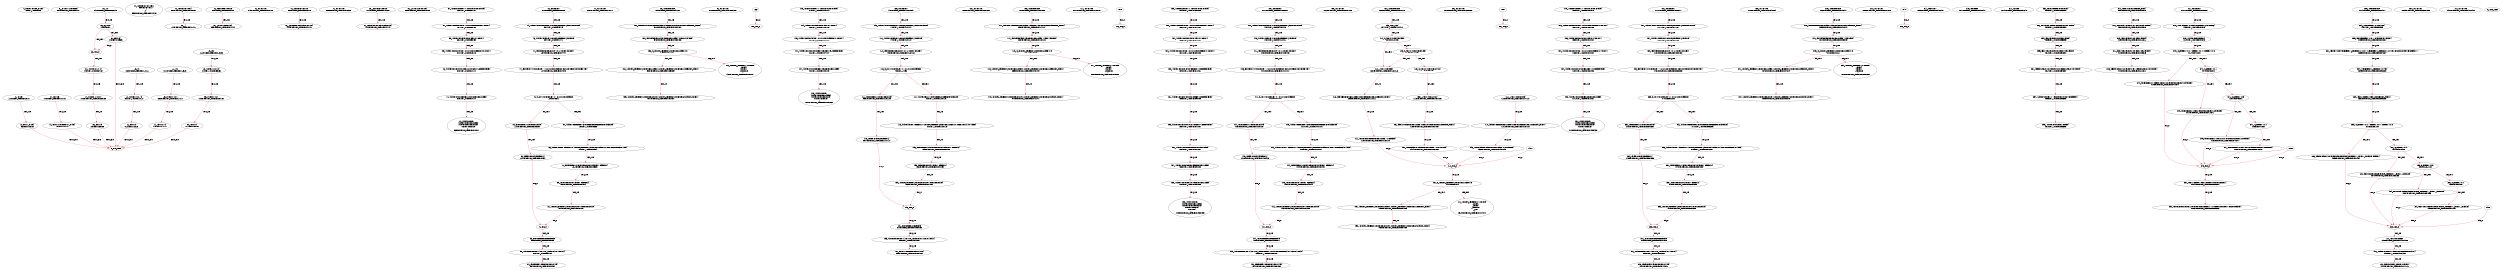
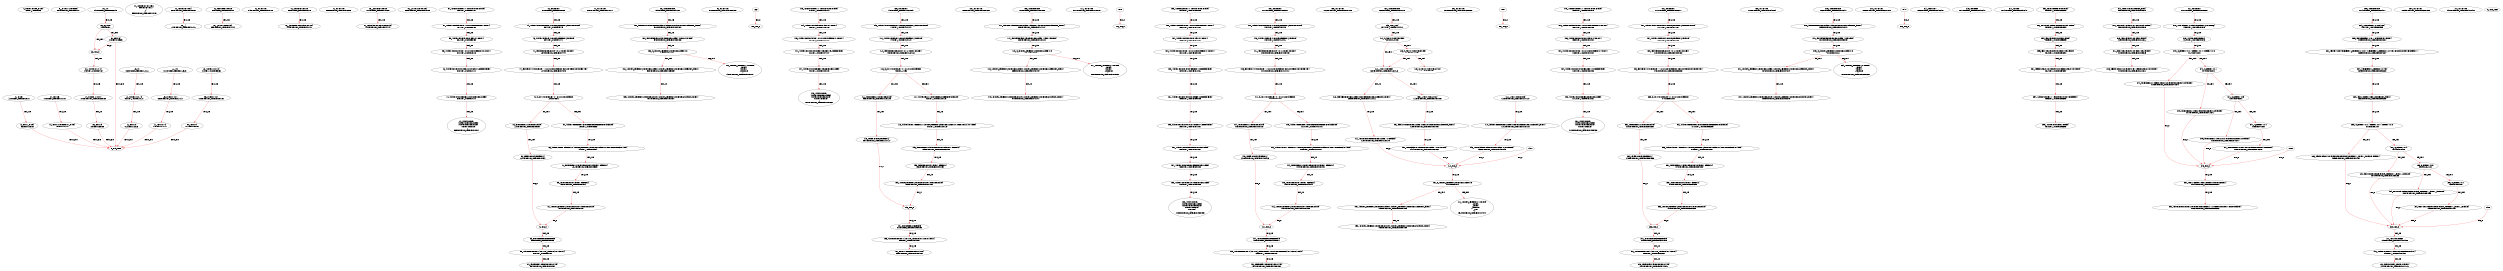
(211, 52) -> none
(1427, 83) -> (1405, 84)
